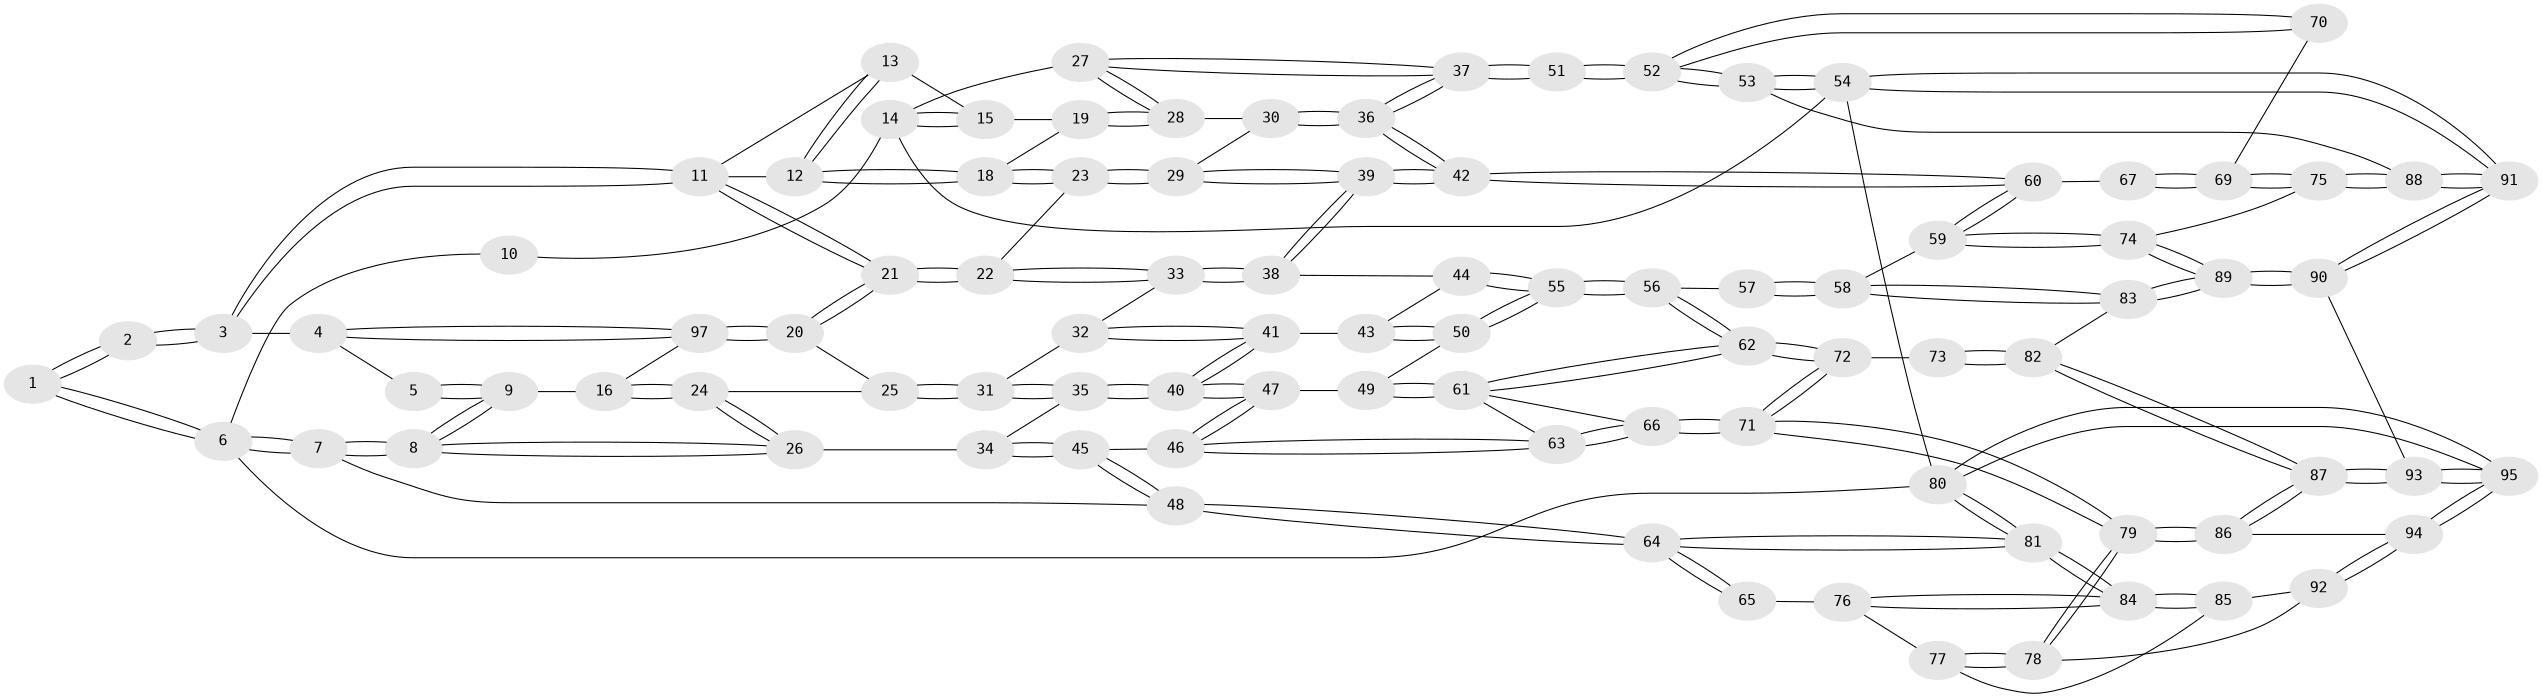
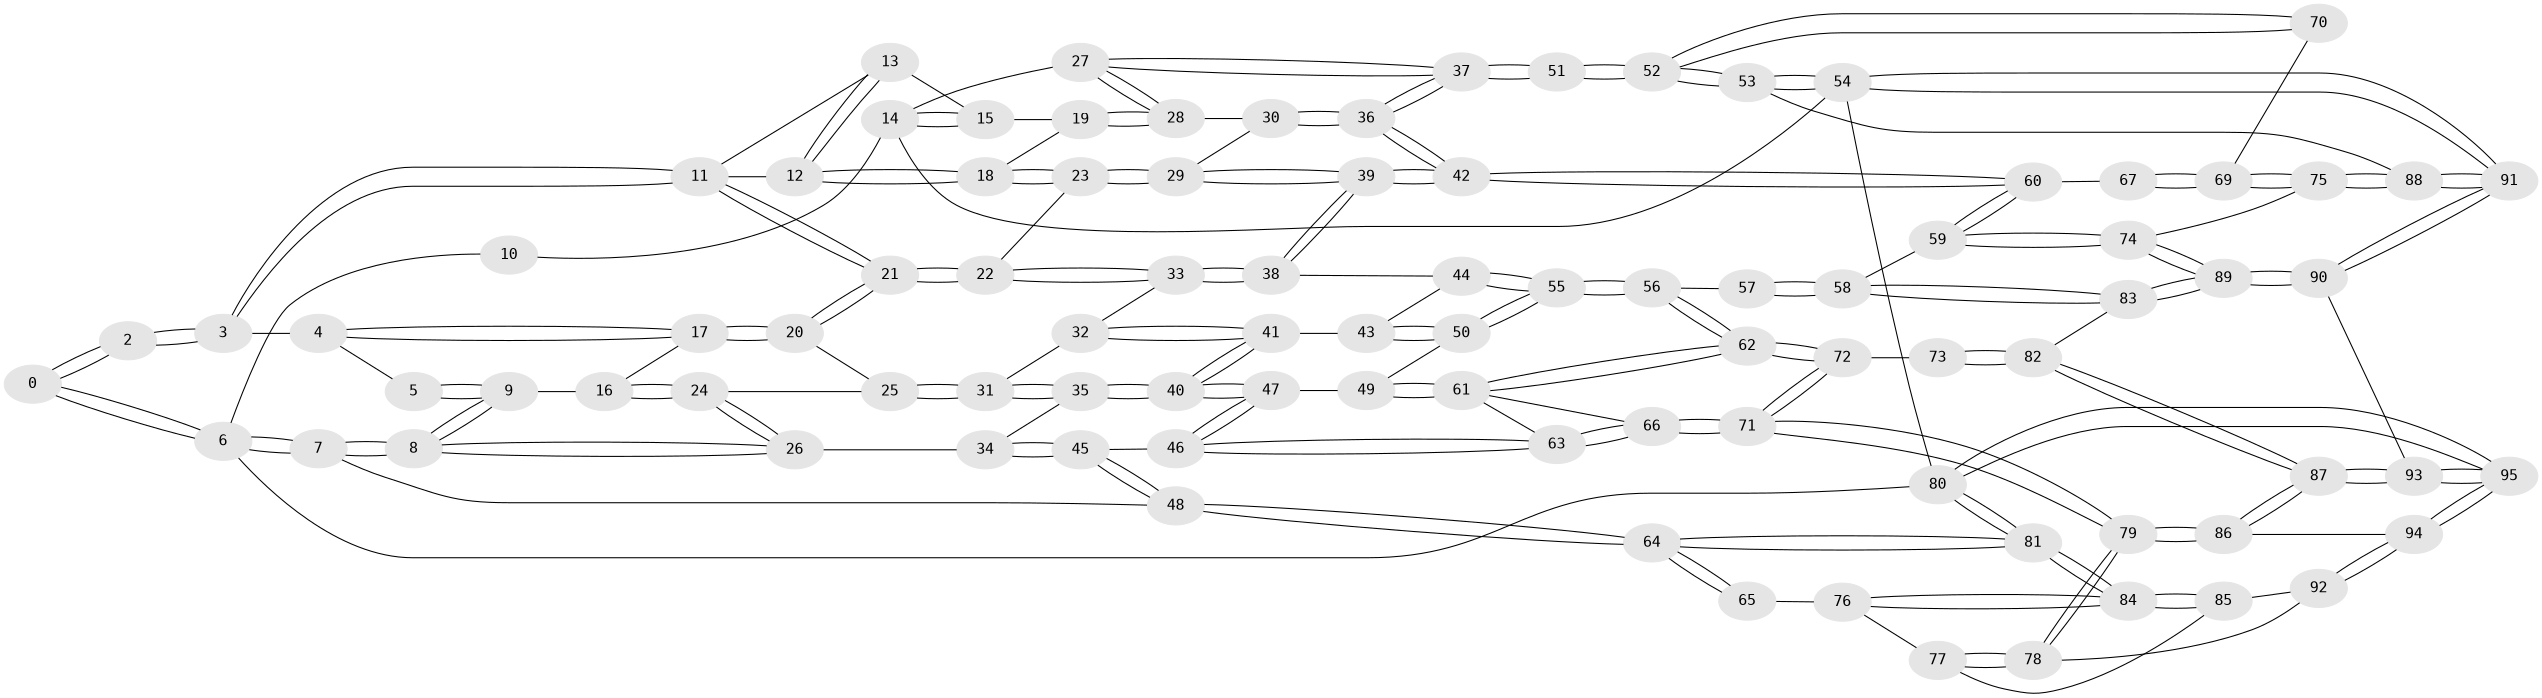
(700, 333) -> (700, 333)
(33, 384) -> (33, 384)
